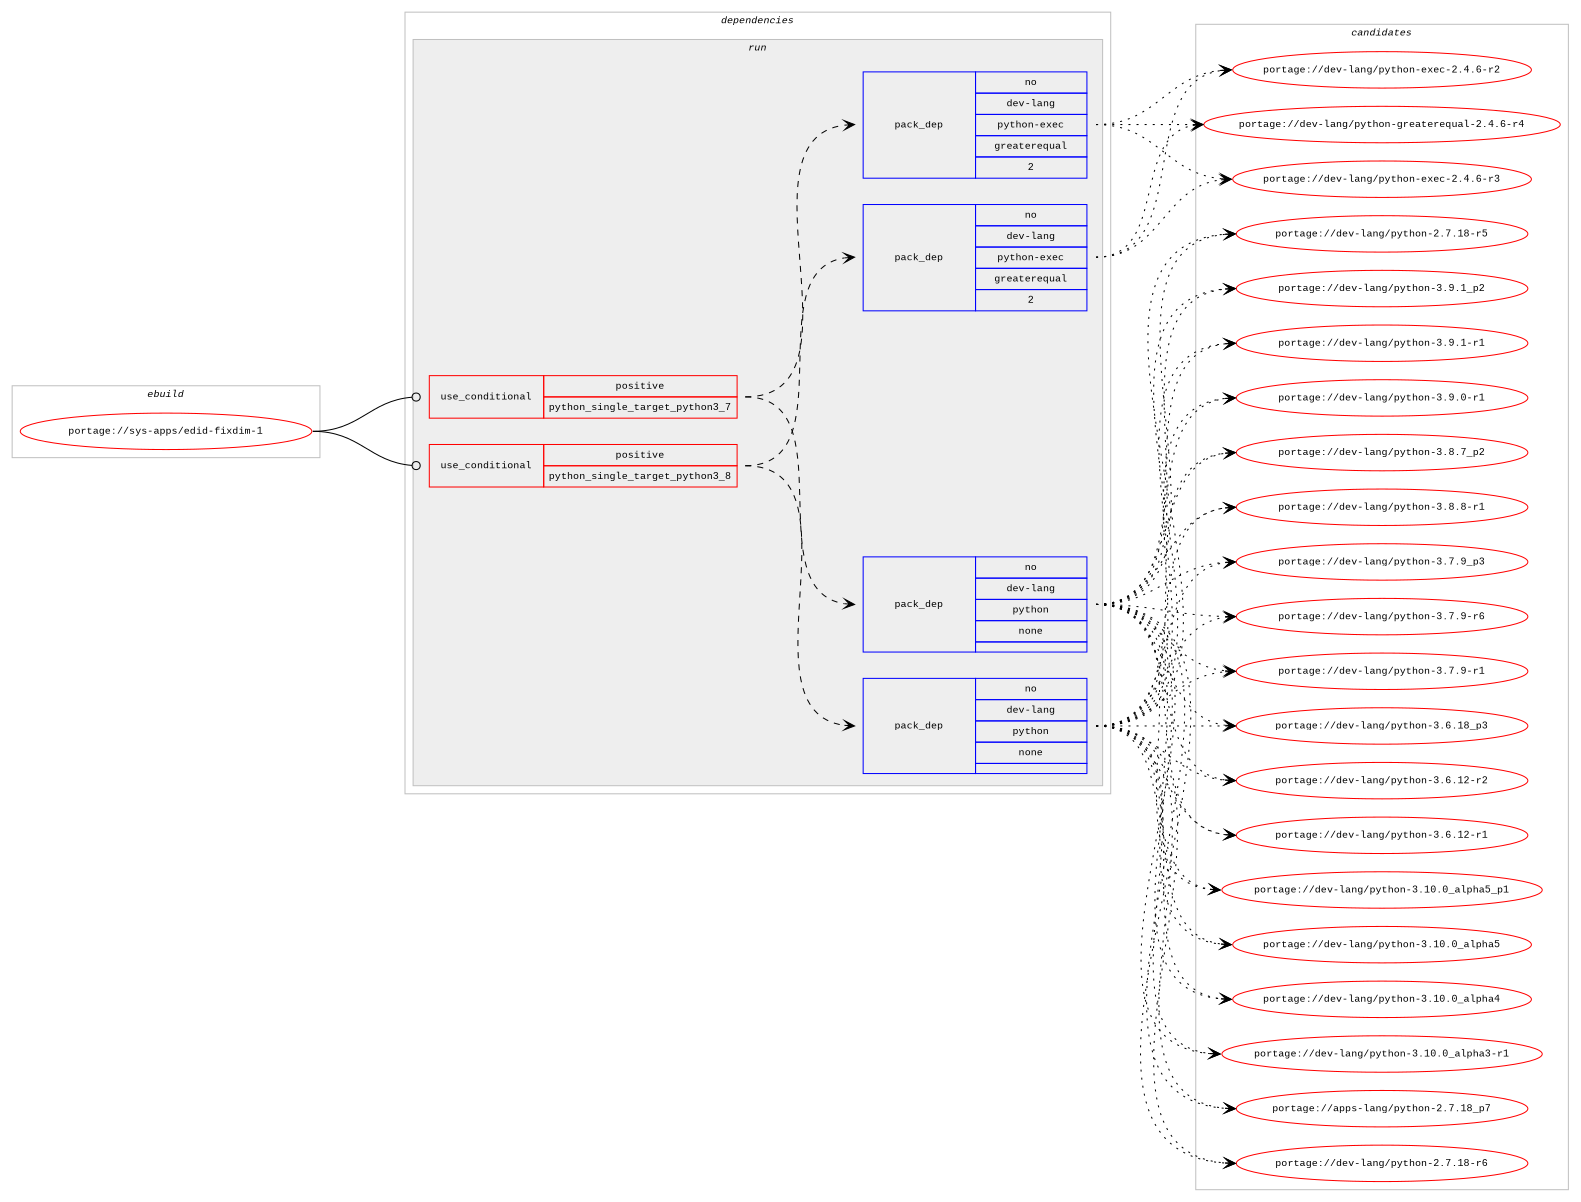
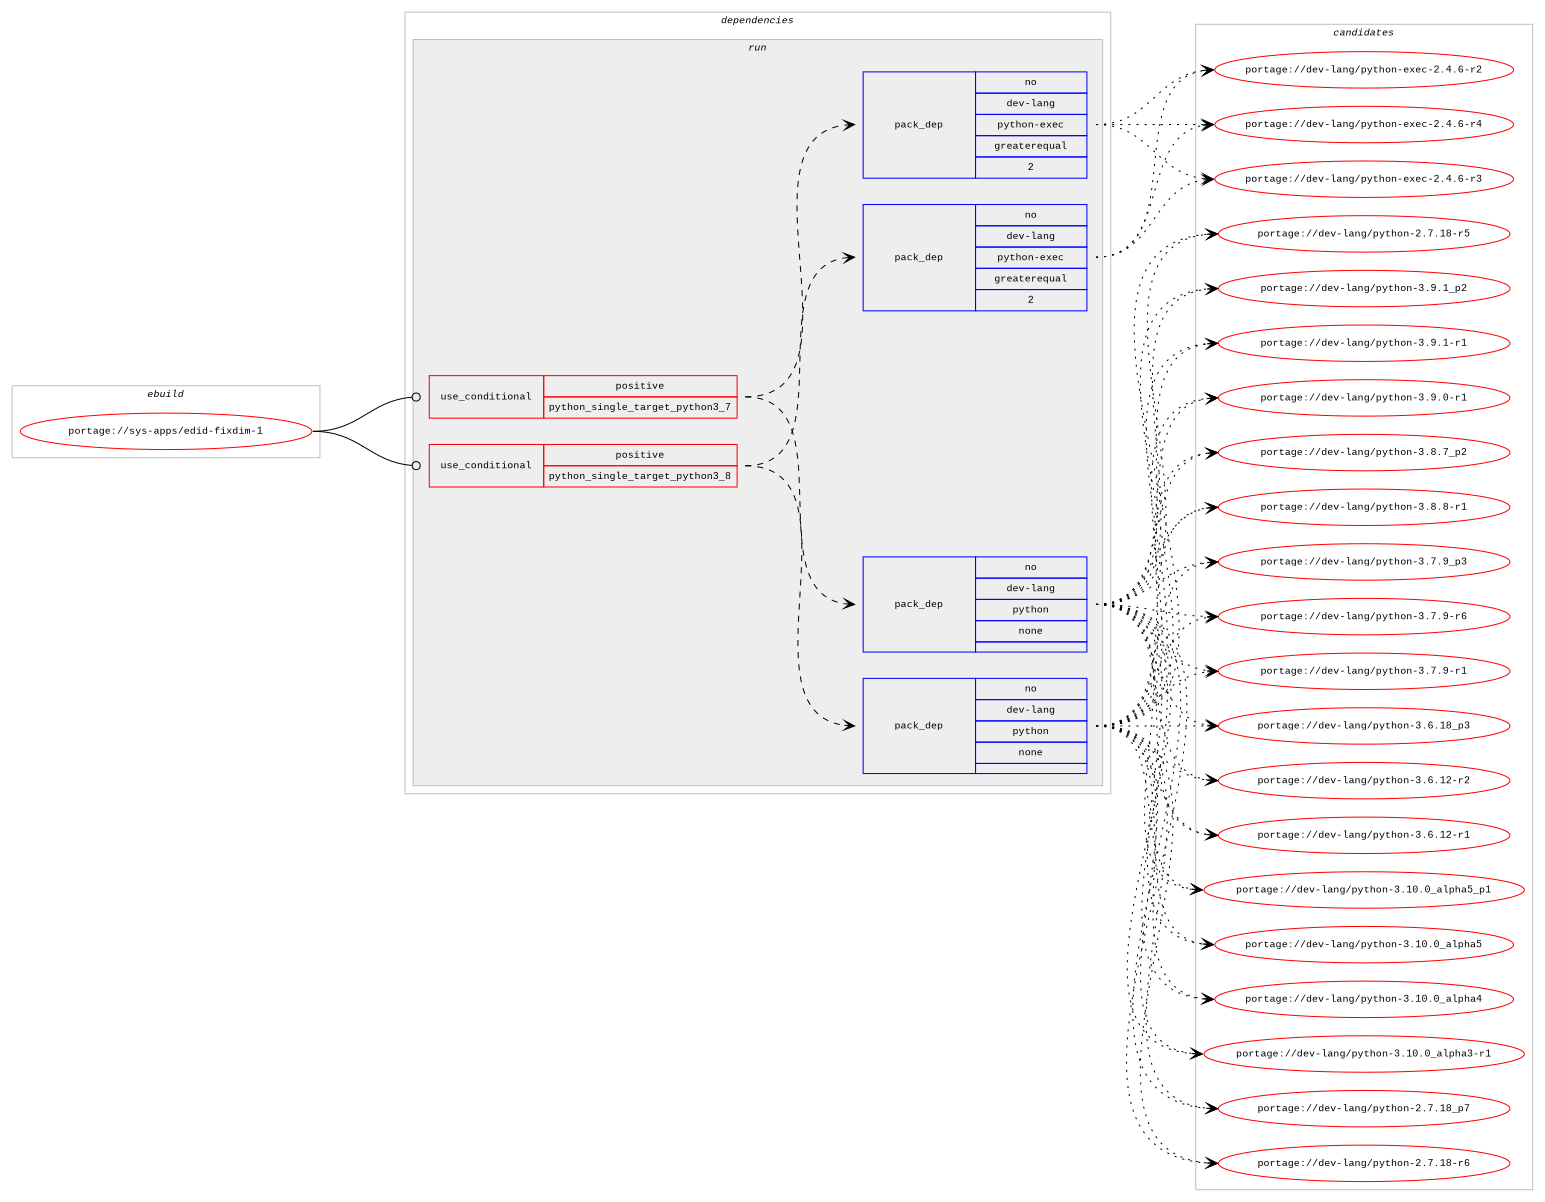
(1382, 125) -> (1364, 125)
(1382, 1109) -> (1364, 1109)
